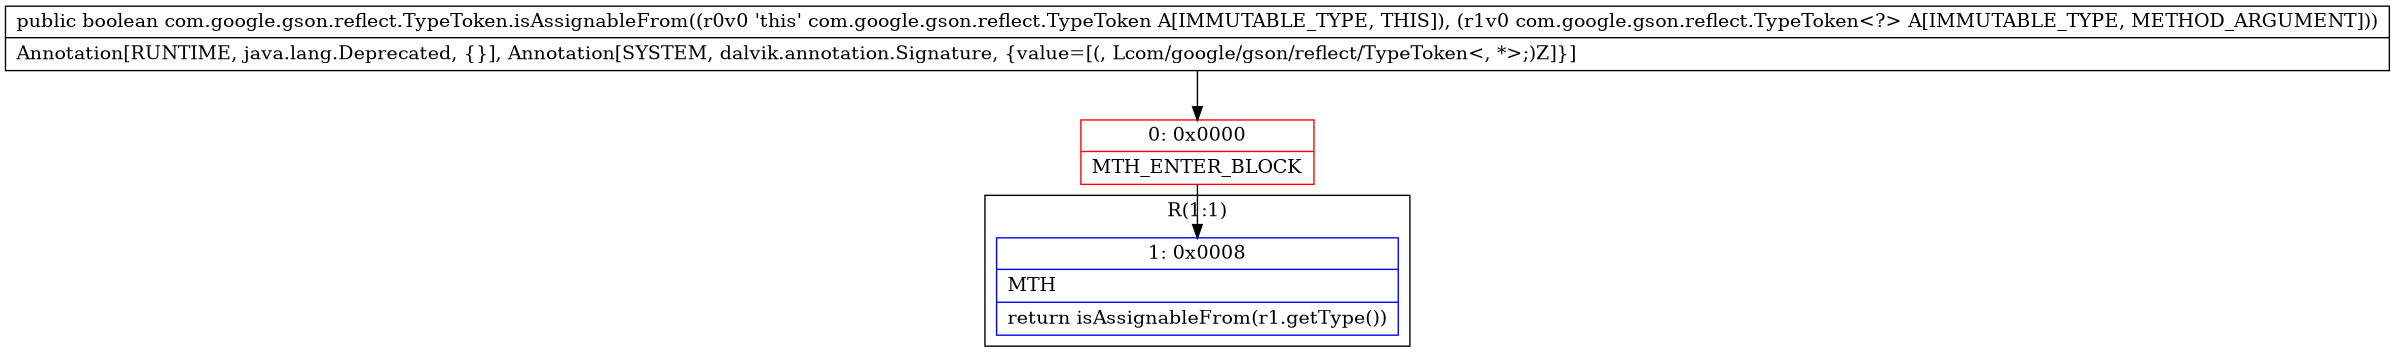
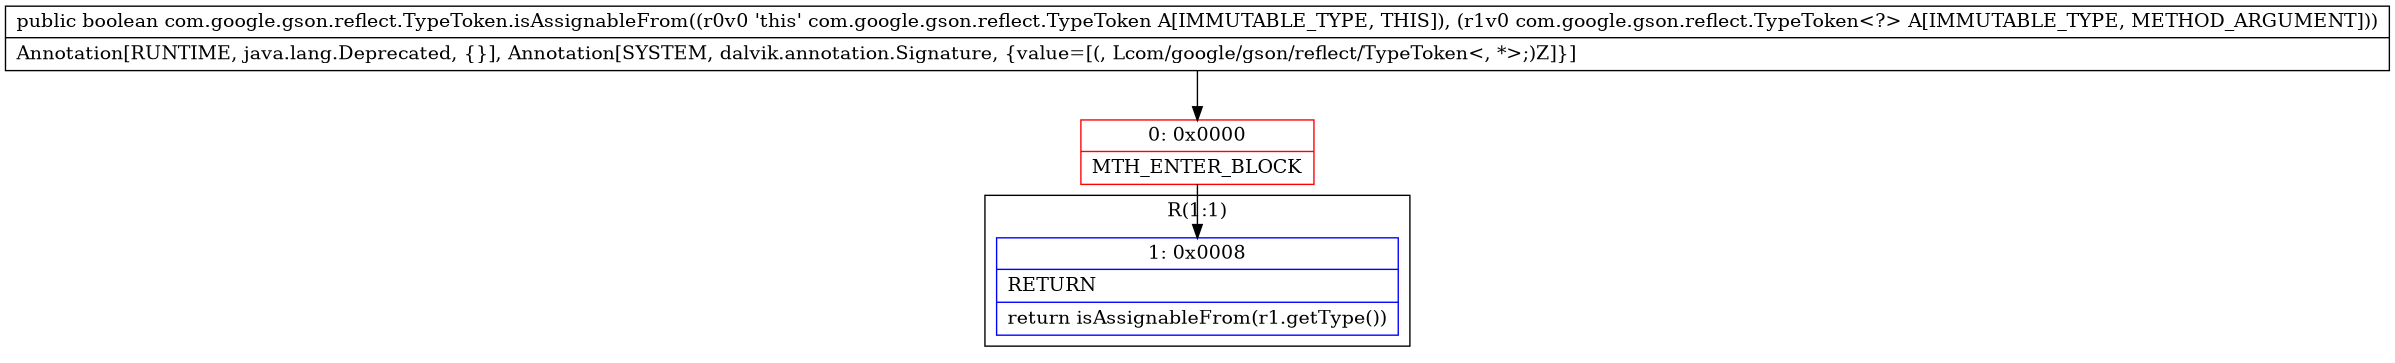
(1032, 285) -> (1052, 285)
